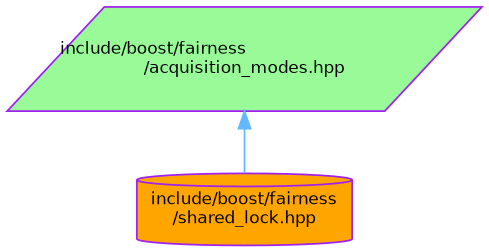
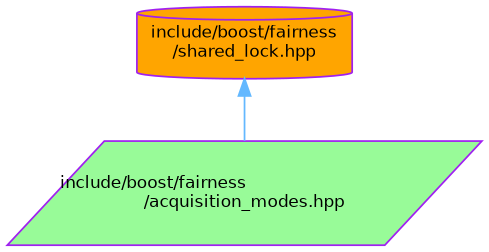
(245, 151) -> (245, 118)
